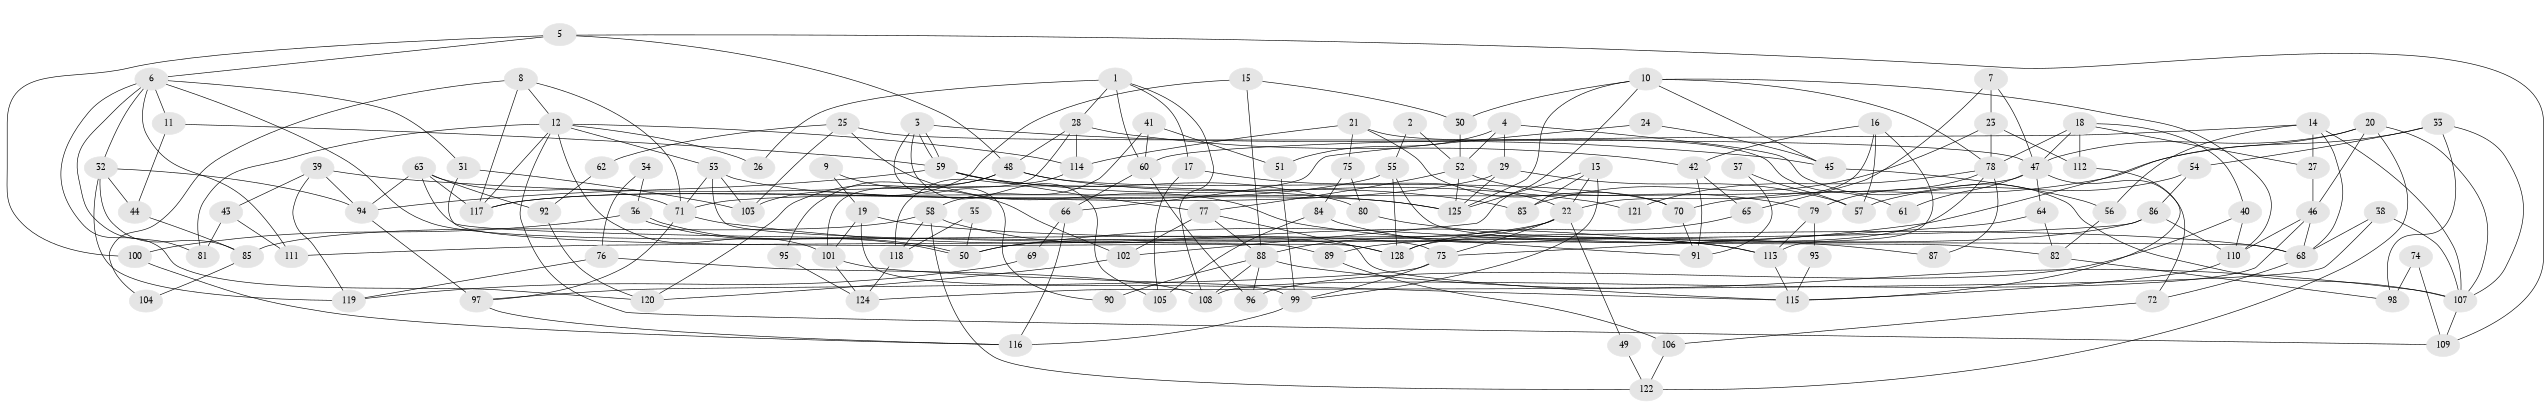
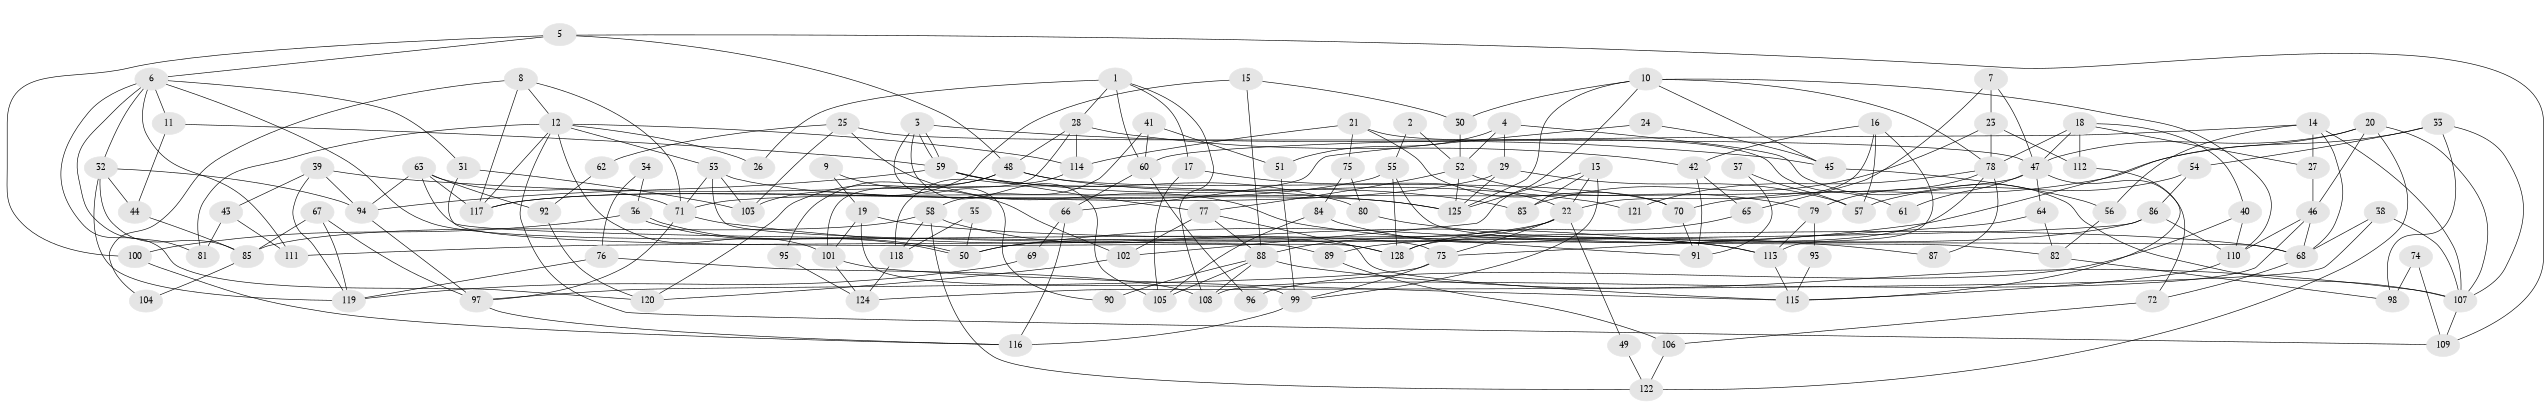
none -> (317, 212)
(1257, 275) -> (1214, 277)
